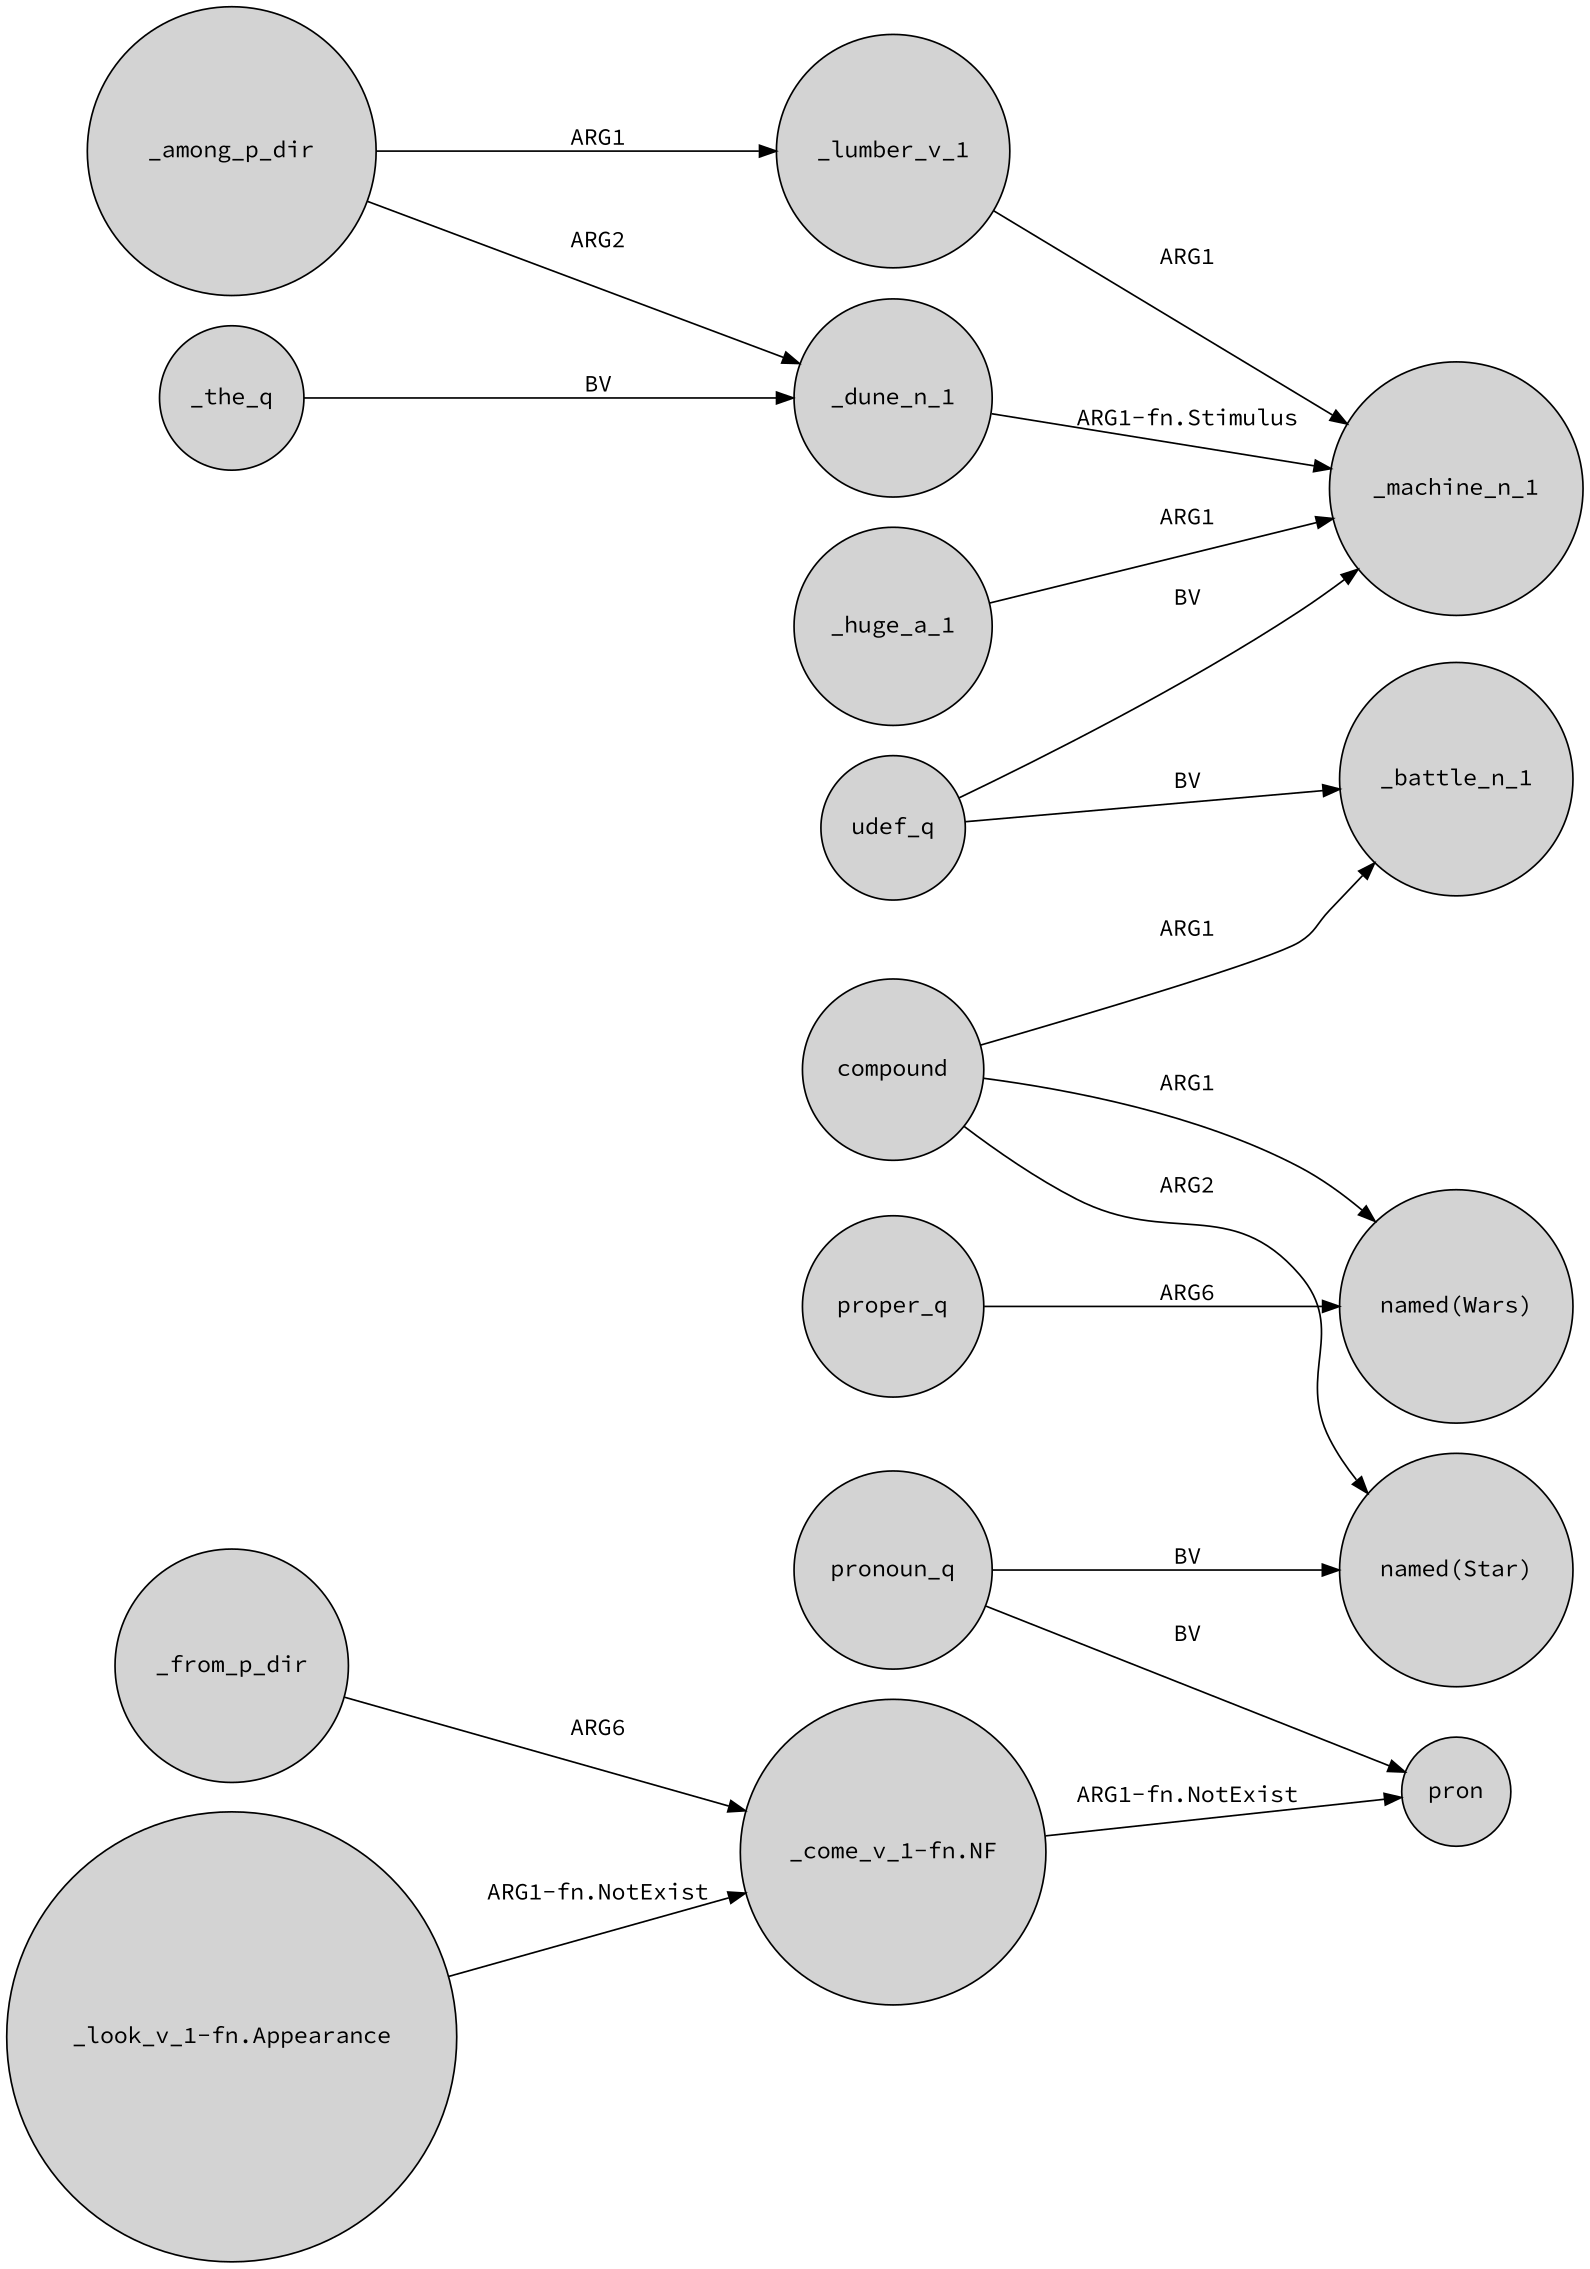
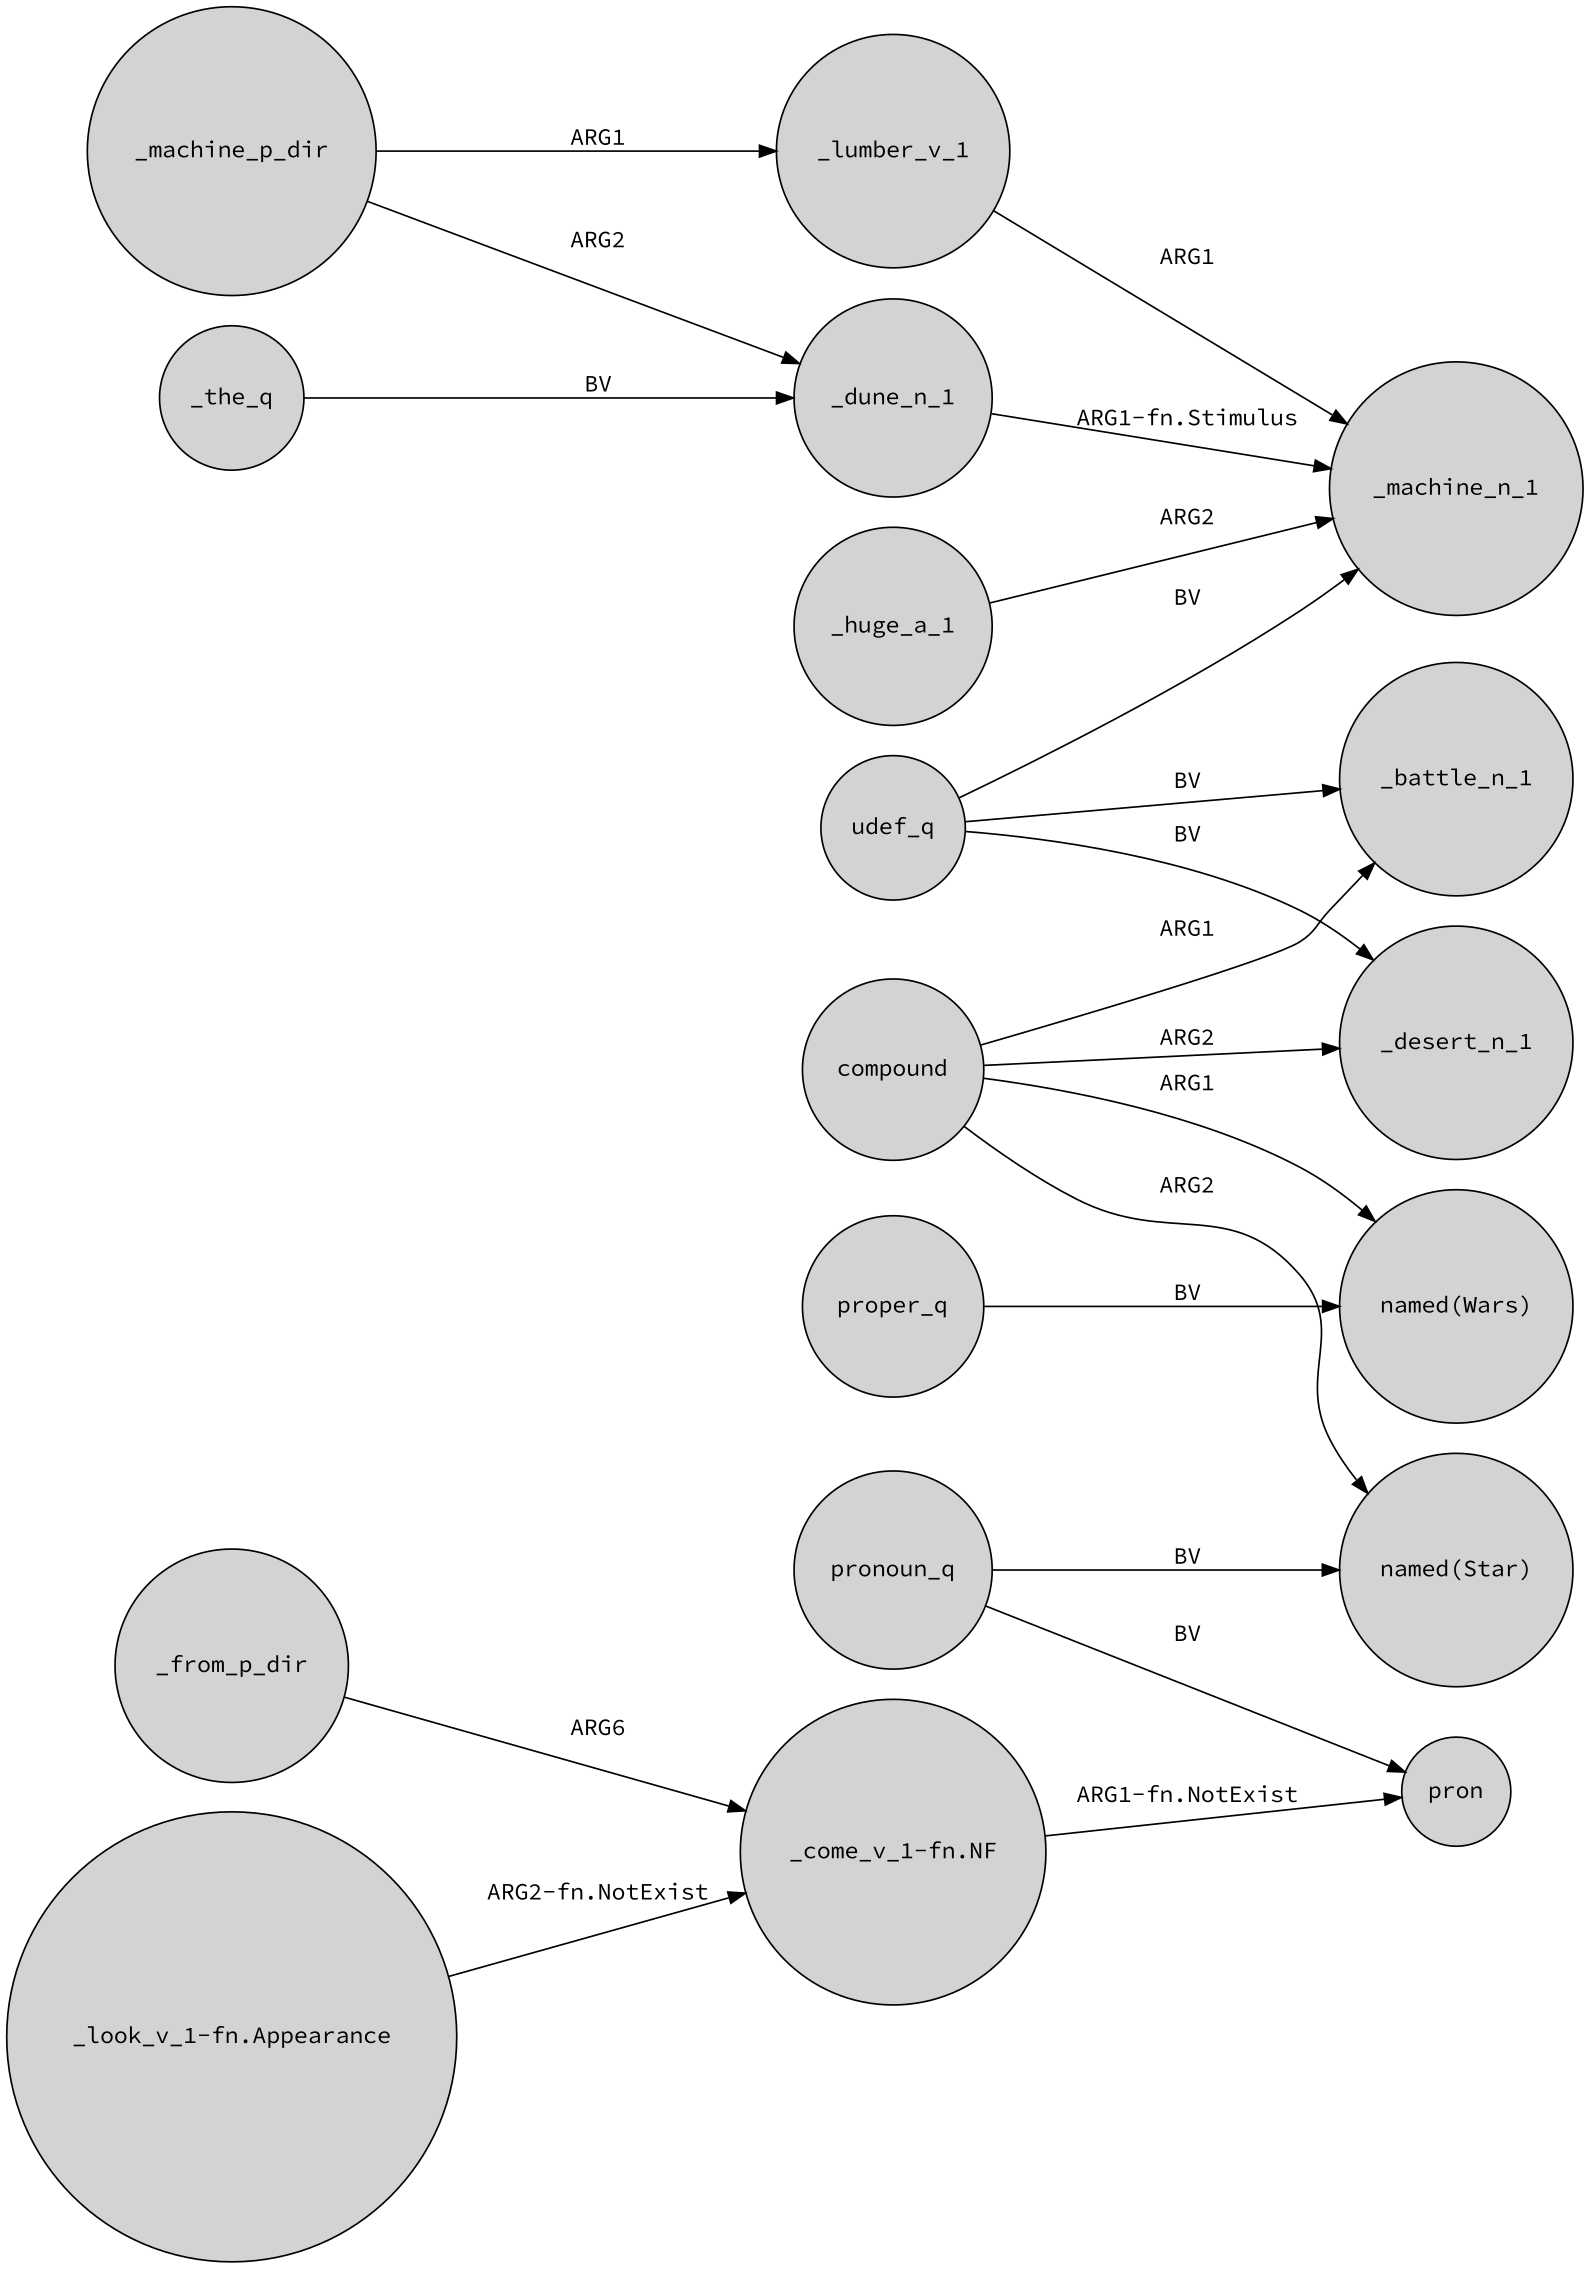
(232, 151) -> (232, 151)
(1188, 518) -> (1188, 518)
none -> (1456, 1043)
(1188, 1294) -> (1188, 1294)
(598, 1893) -> (598, 1893)
